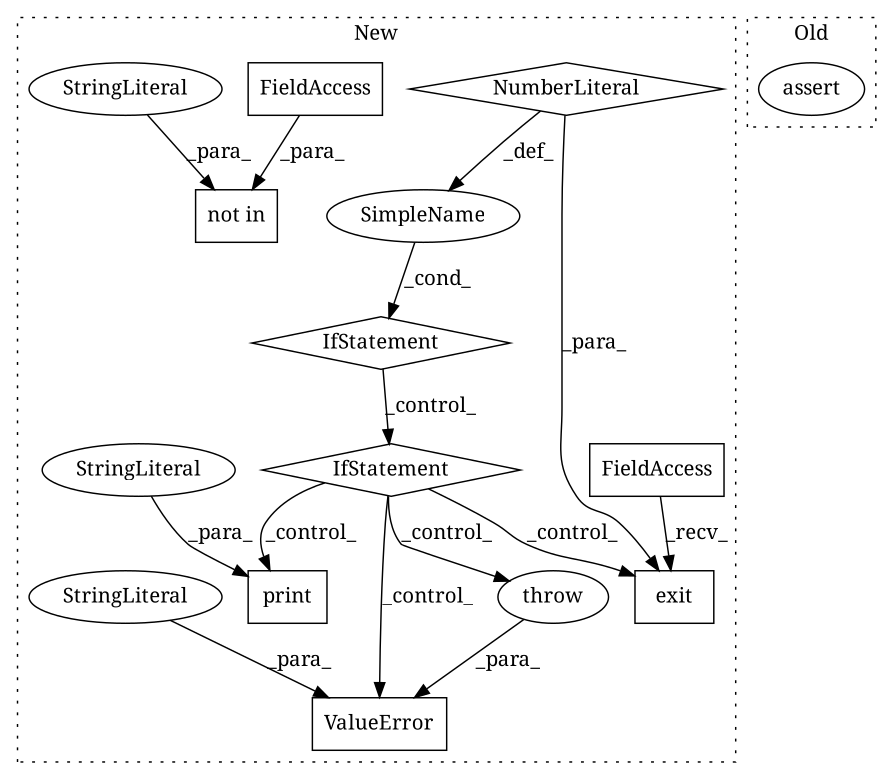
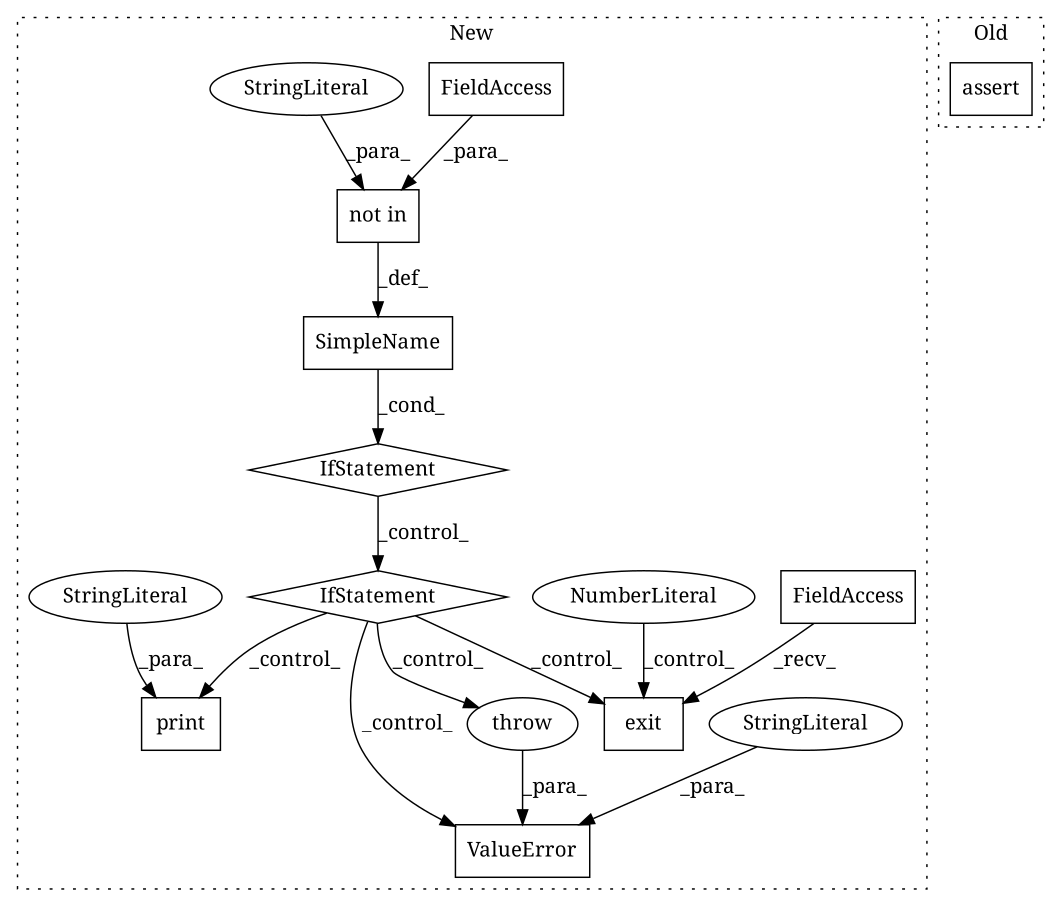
(566, 89) -> (644, 597)
(812, 89) -> (991, 89)
(500, 145) -> (378, 272)
(423, 216) -> (378, 343)
(595, 343) -> (690, 661)
